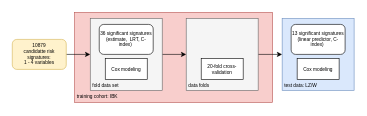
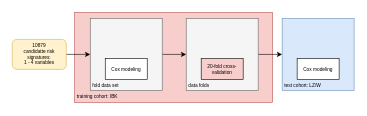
(126, 39) -> none
(318, 39) -> none
(222, 69) -> (222, 69)
(303, 86) -> (306, 86)
